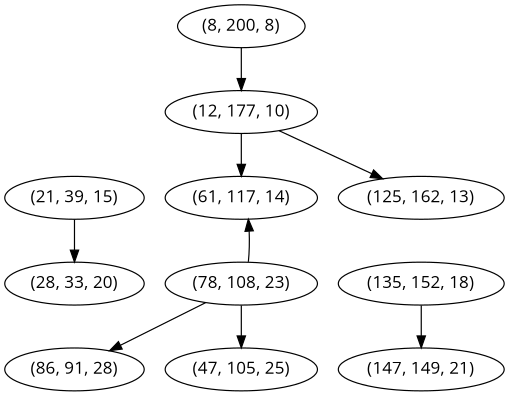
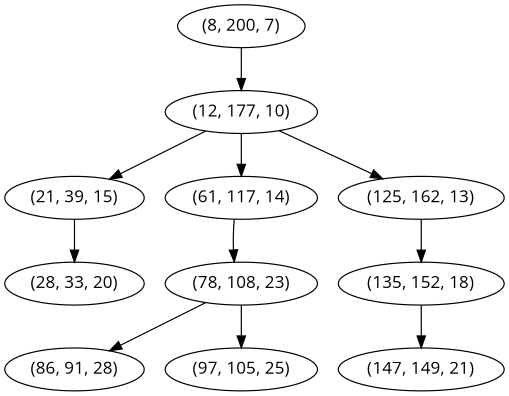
(241, 26) -> (241, 26)
none -> (163, 152)
none -> (421, 235)
(249, 247) -> (233, 234)
(241, 369) -> (241, 369)
